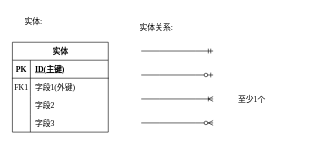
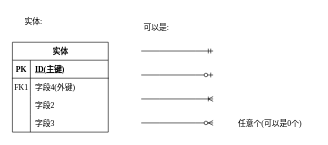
(157, 27) -> (157, 27)
(57, 87) -> (57, 87)
(258, 99) -> none
none -> (276, 123)
